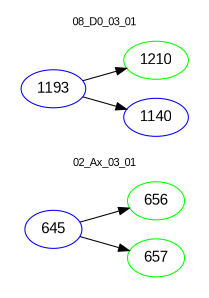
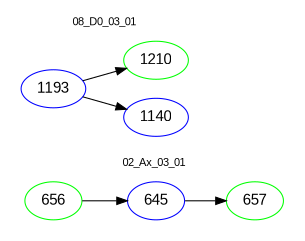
(99, 217) -> (99, 201)
